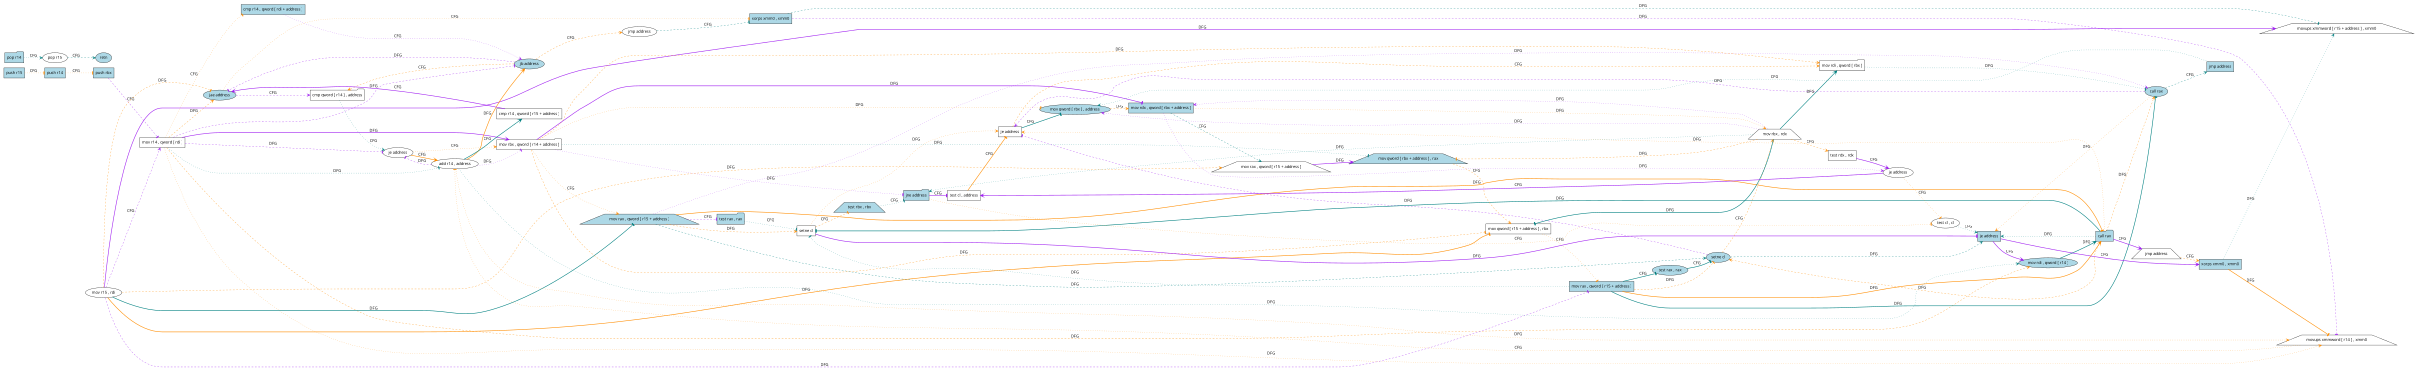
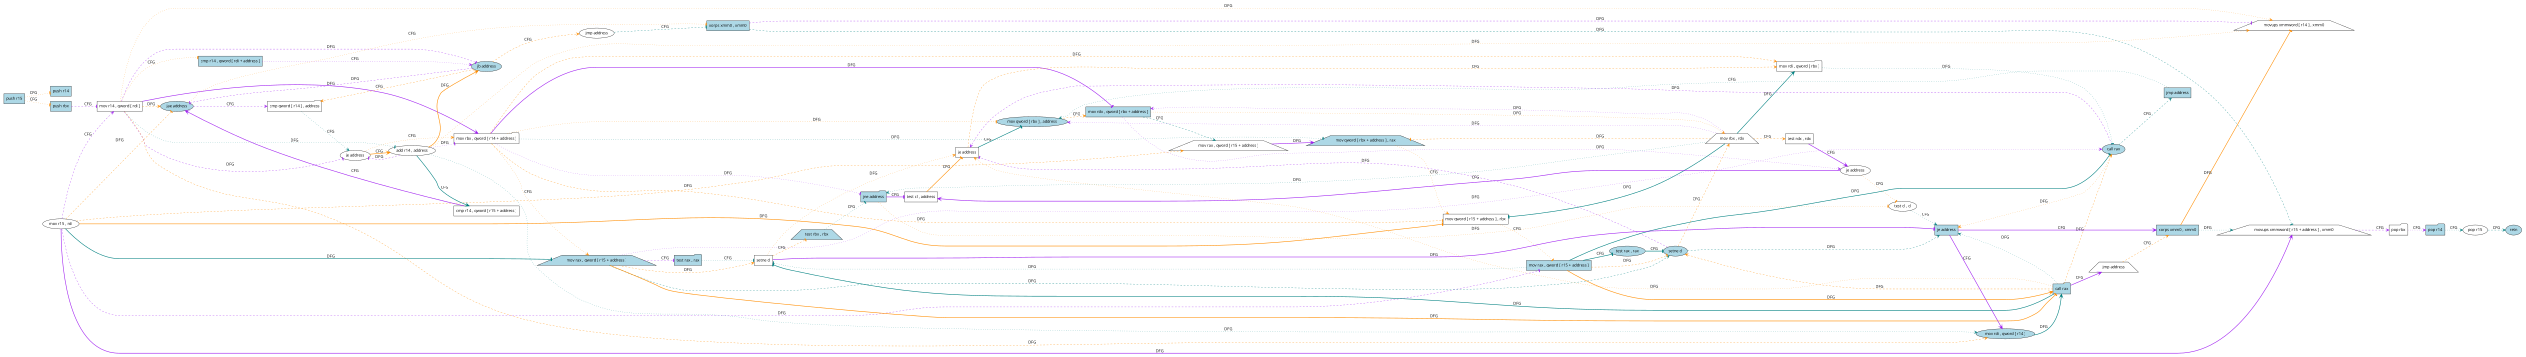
(79, 73) -> (37, 103)
(1484, 187) -> (1429, 172)
none -> (2398, 230)
(1518, 239) -> (1476, 229)
(1330, 342) -> none
